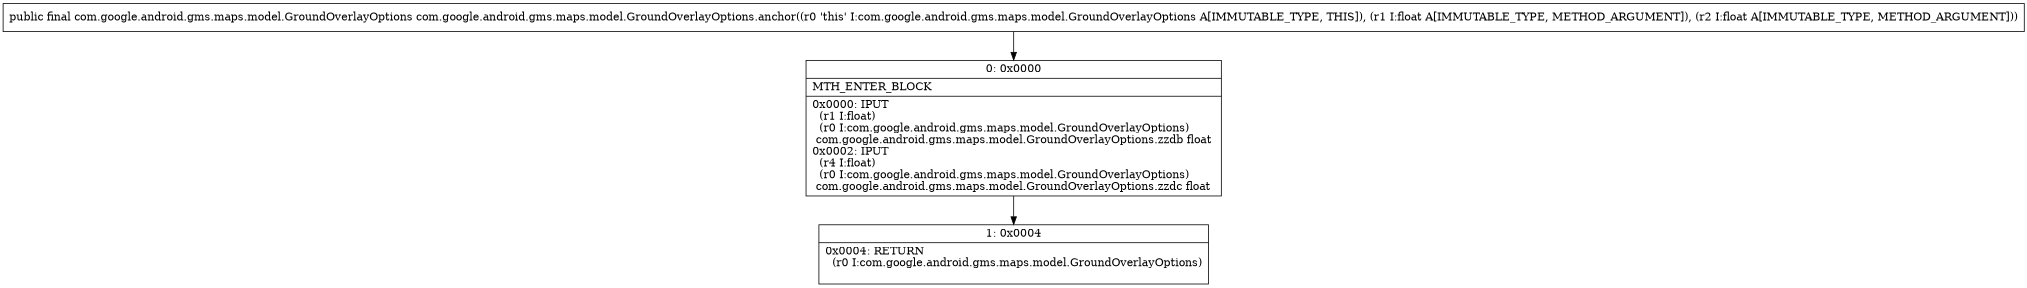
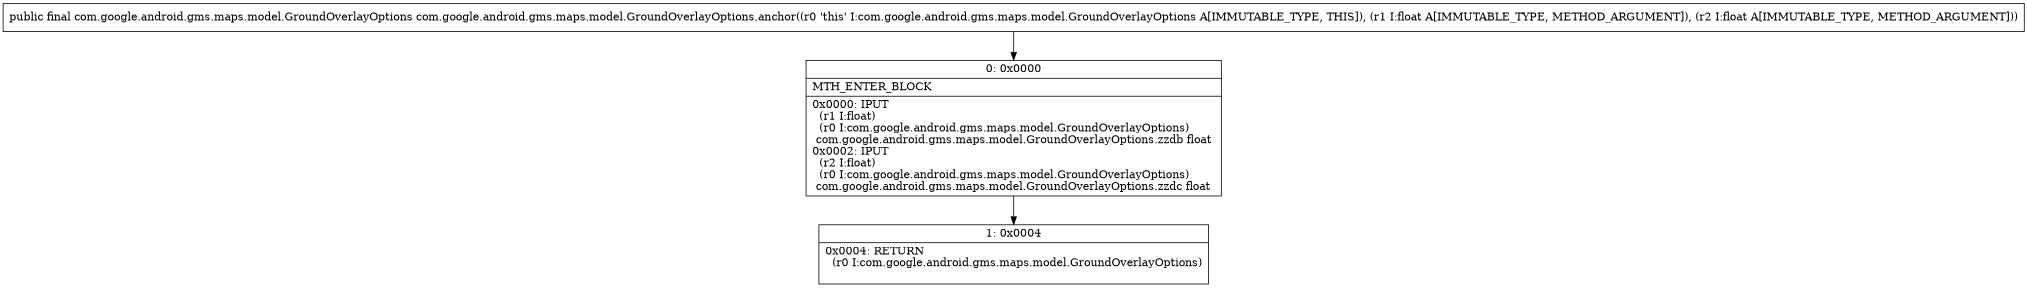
(844, 163) -> (844, 163)
